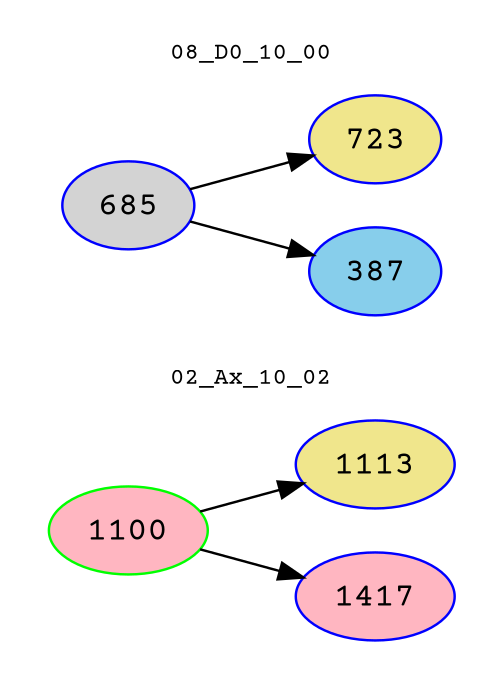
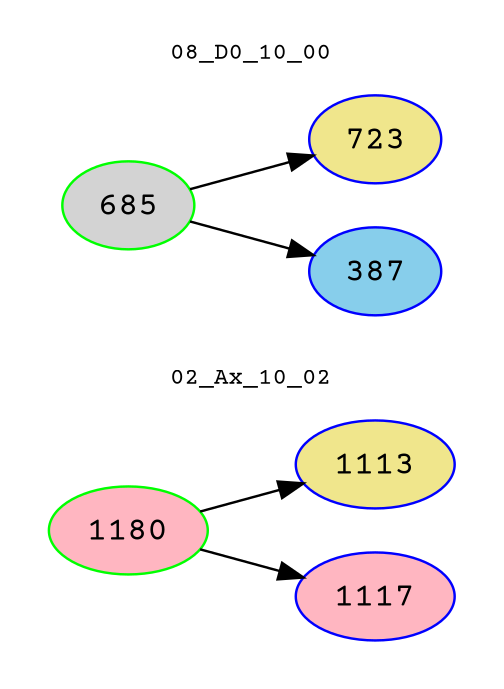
(128, 205) -> (128, 205)
(128, 530) -> (128, 530)
(375, 596) -> (375, 596)
